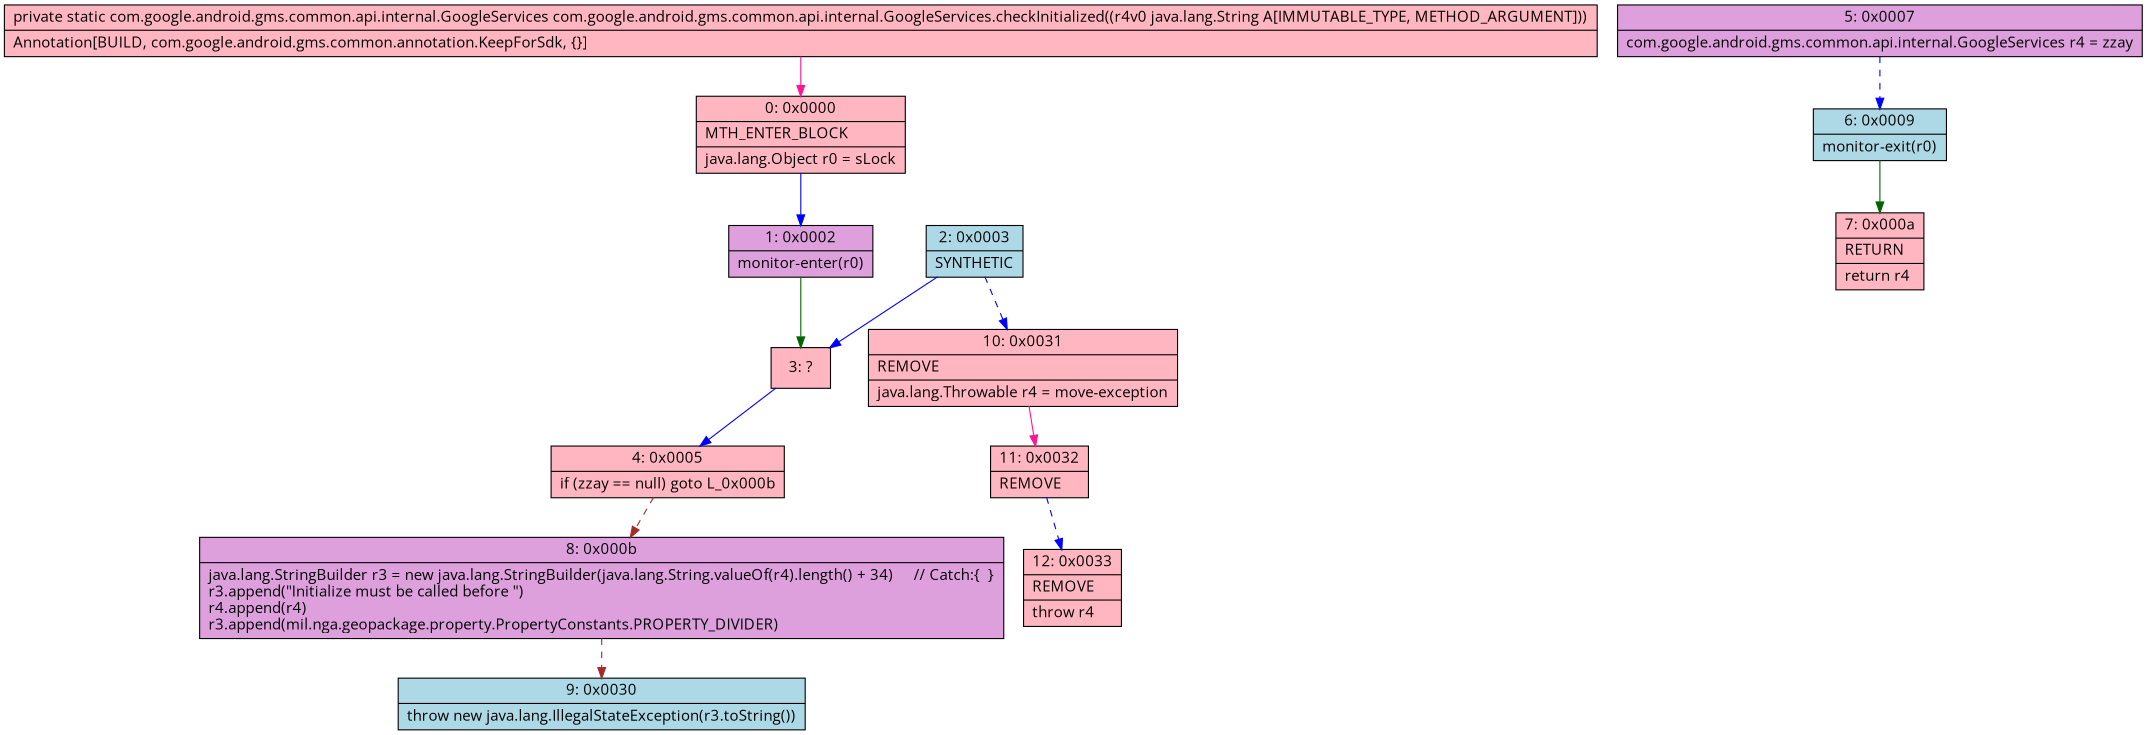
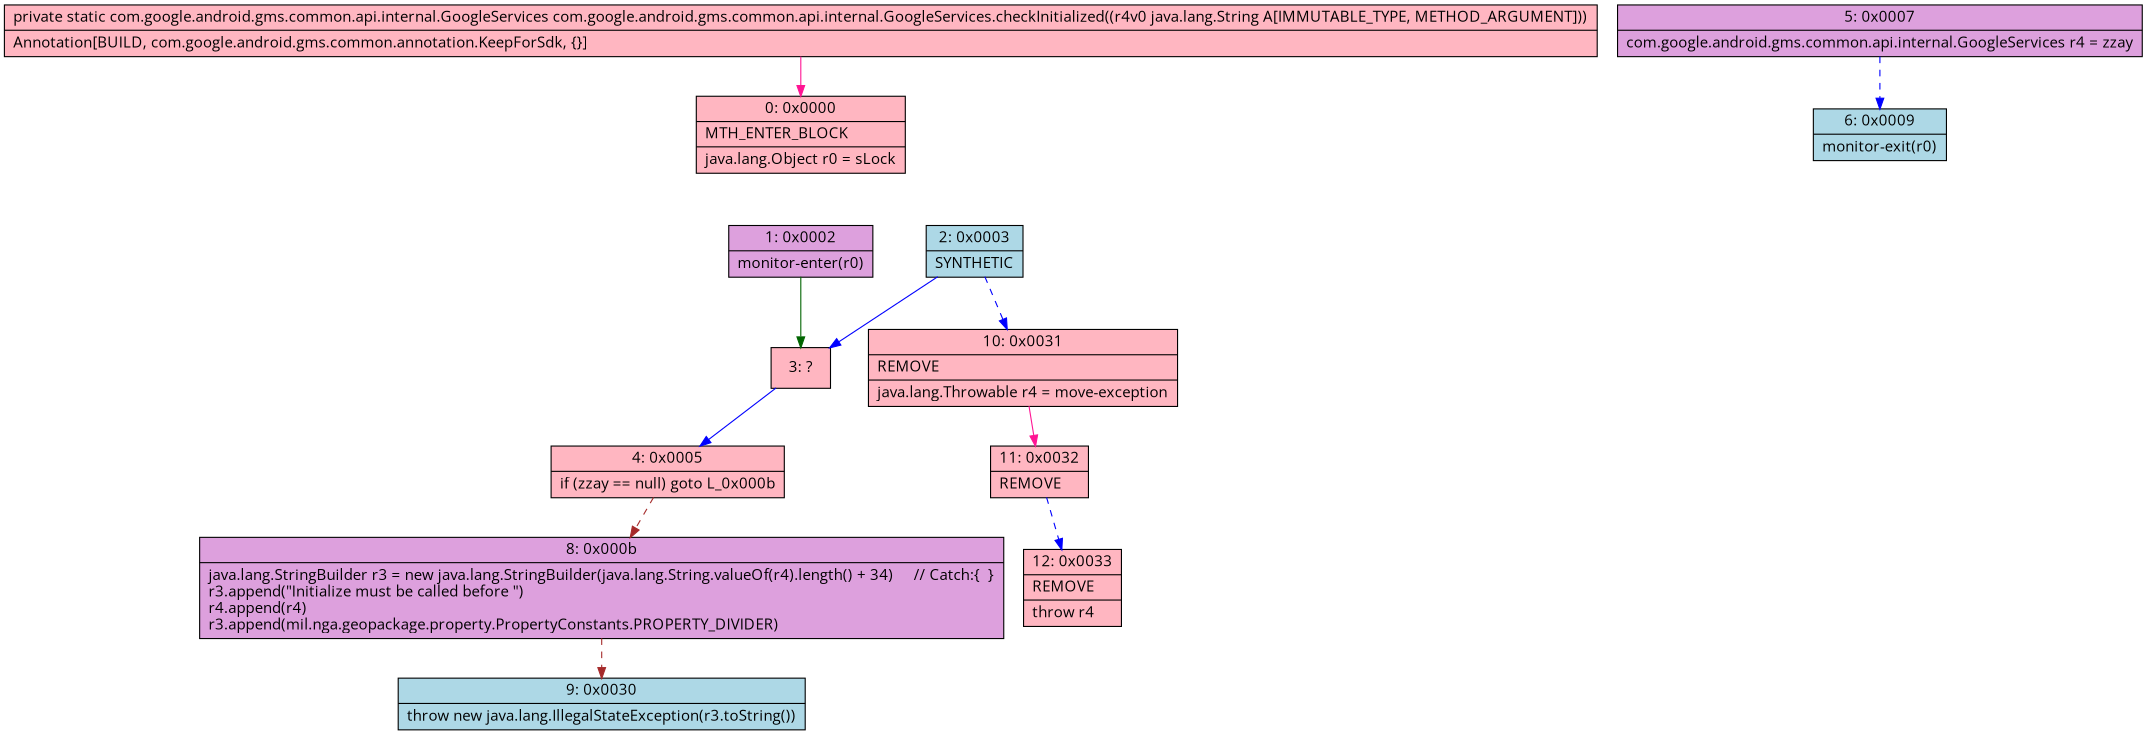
(801, 194) -> none
(1880, 251) -> none
